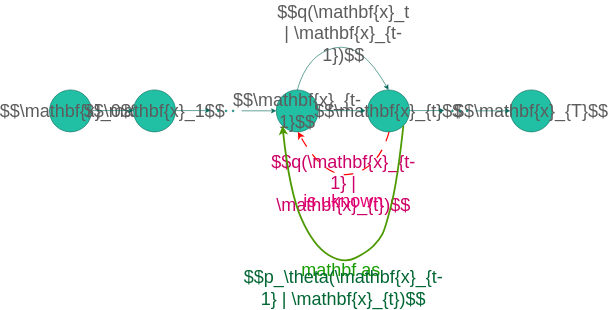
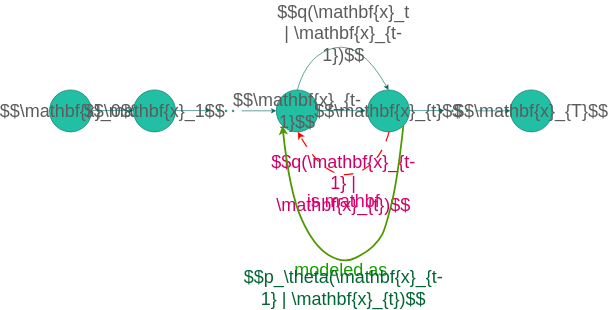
(344, 201) -> (344, 201)
(344, 270) -> (344, 270)
